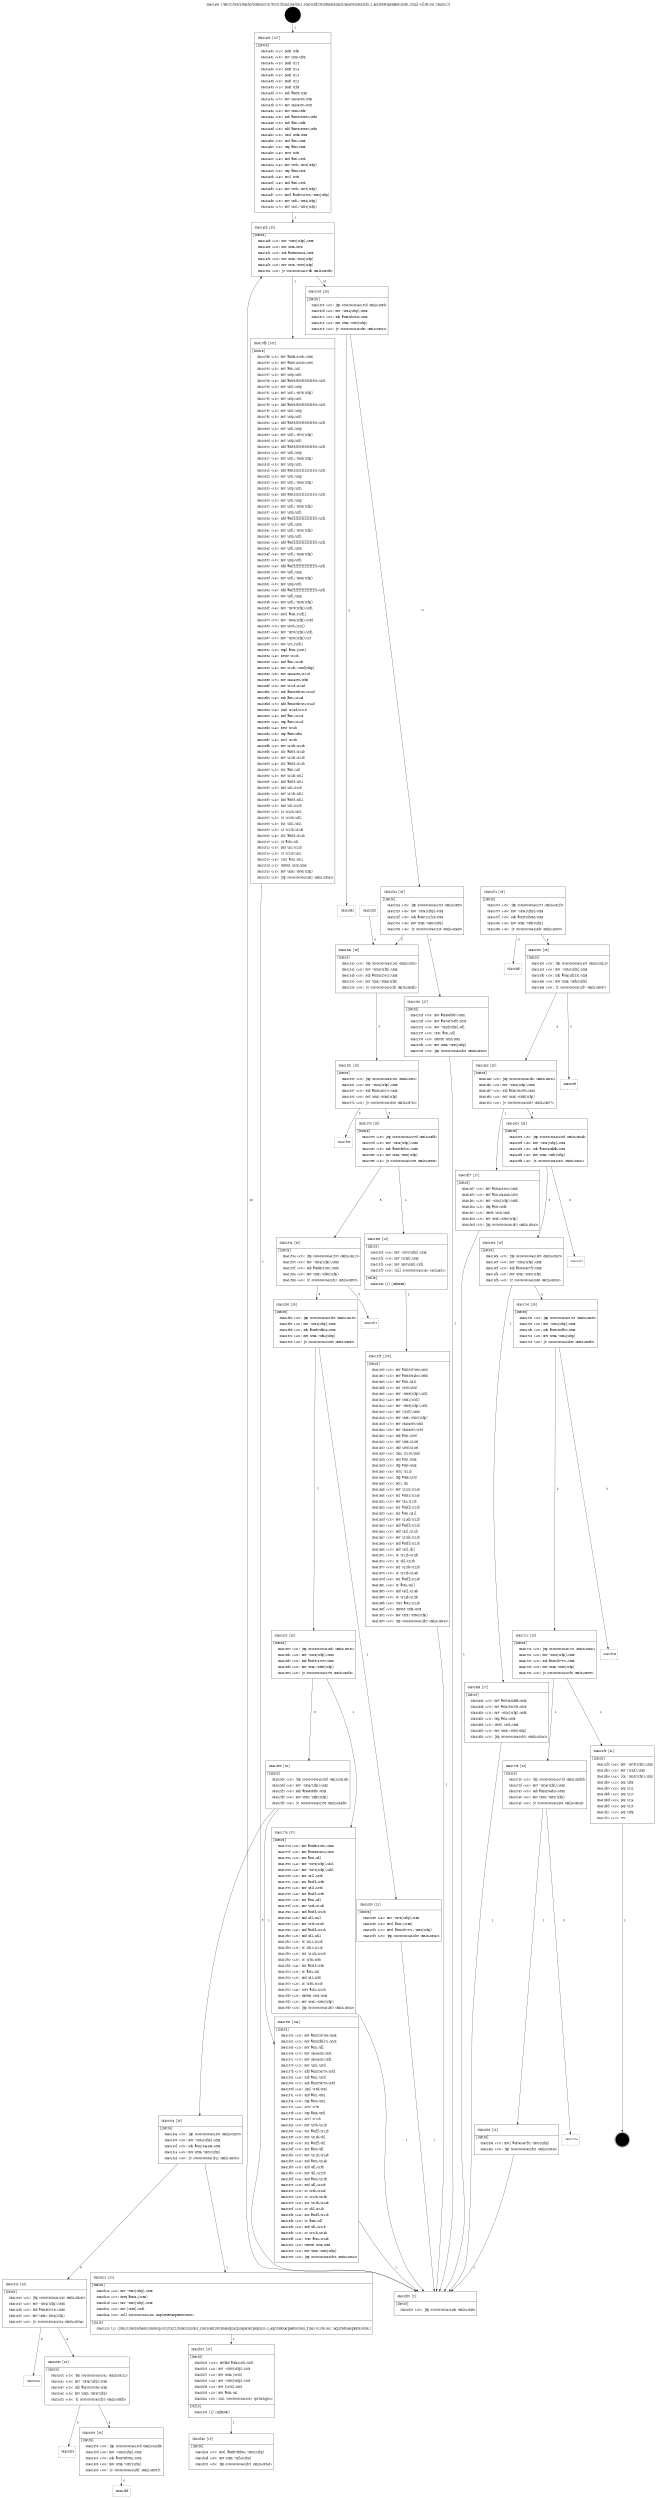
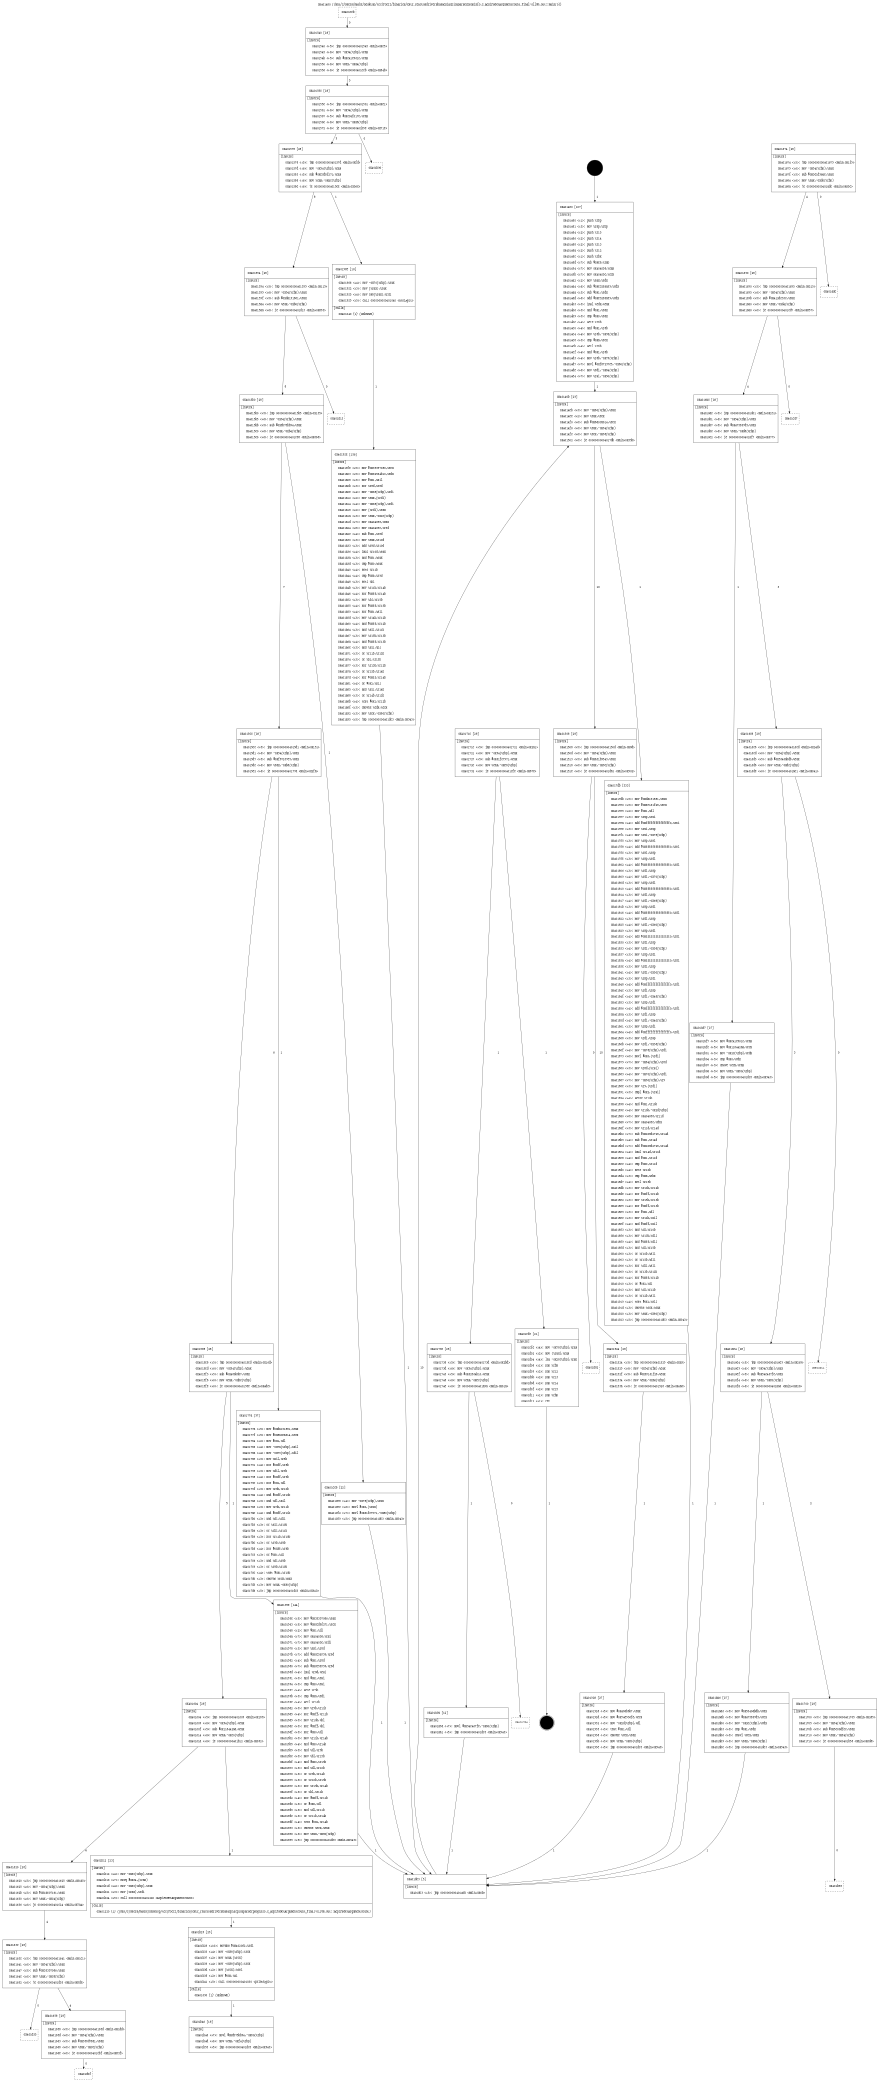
(400, 939) -> none
(555, 1488) -> none
(33, 2381) -> none
